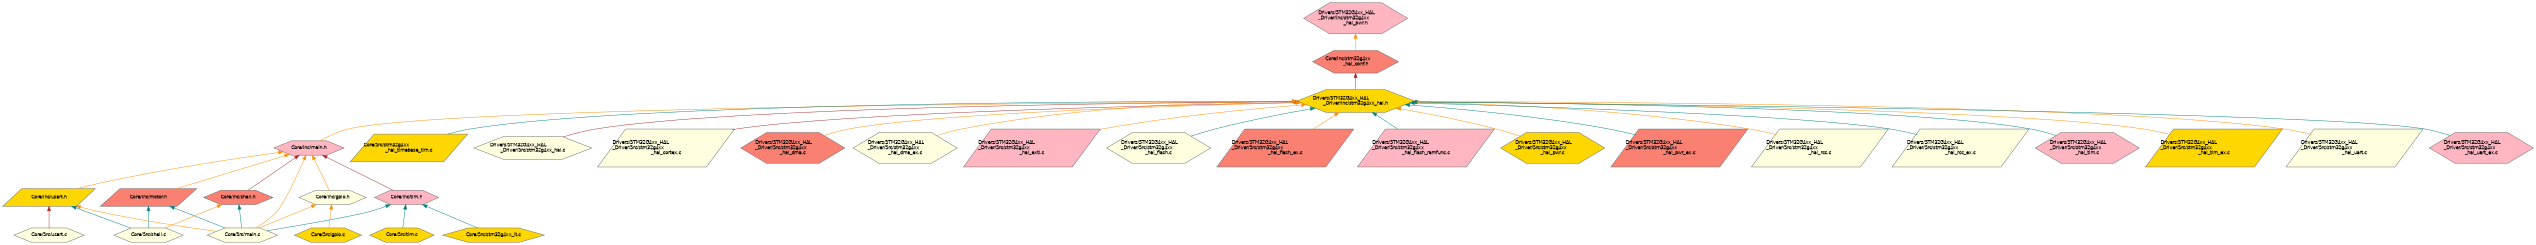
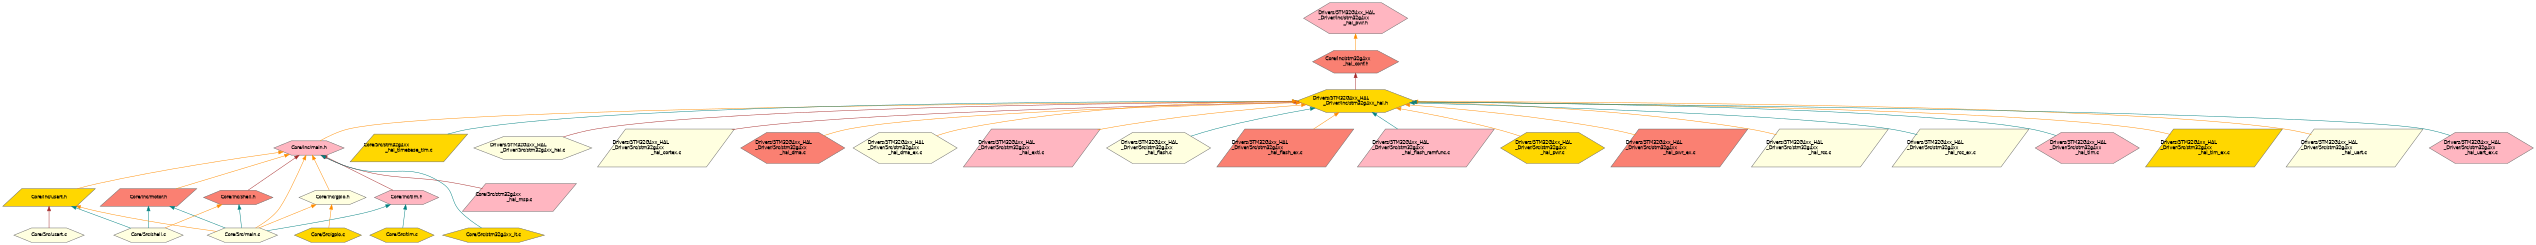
(1523, 116) -> (1523, 116)
none -> (519, 197)
(452, 217) -> (414, 172)
